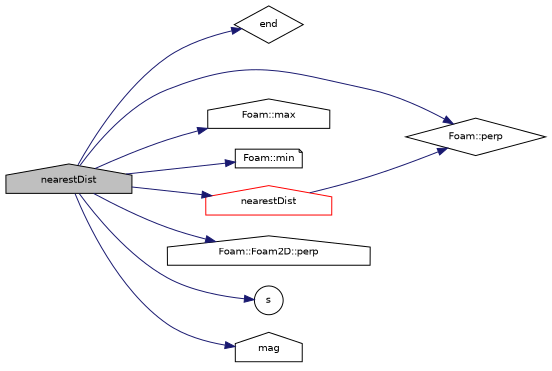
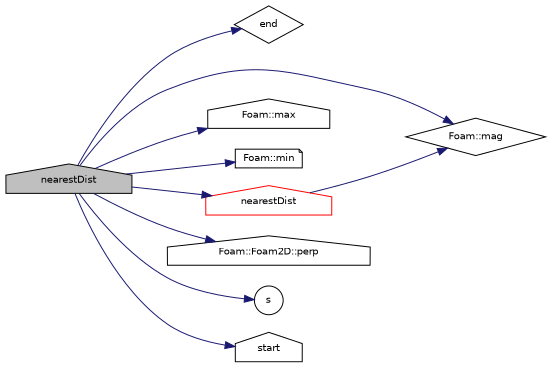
(476, 137) -> (476, 137)
(269, 349) -> (269, 349)
